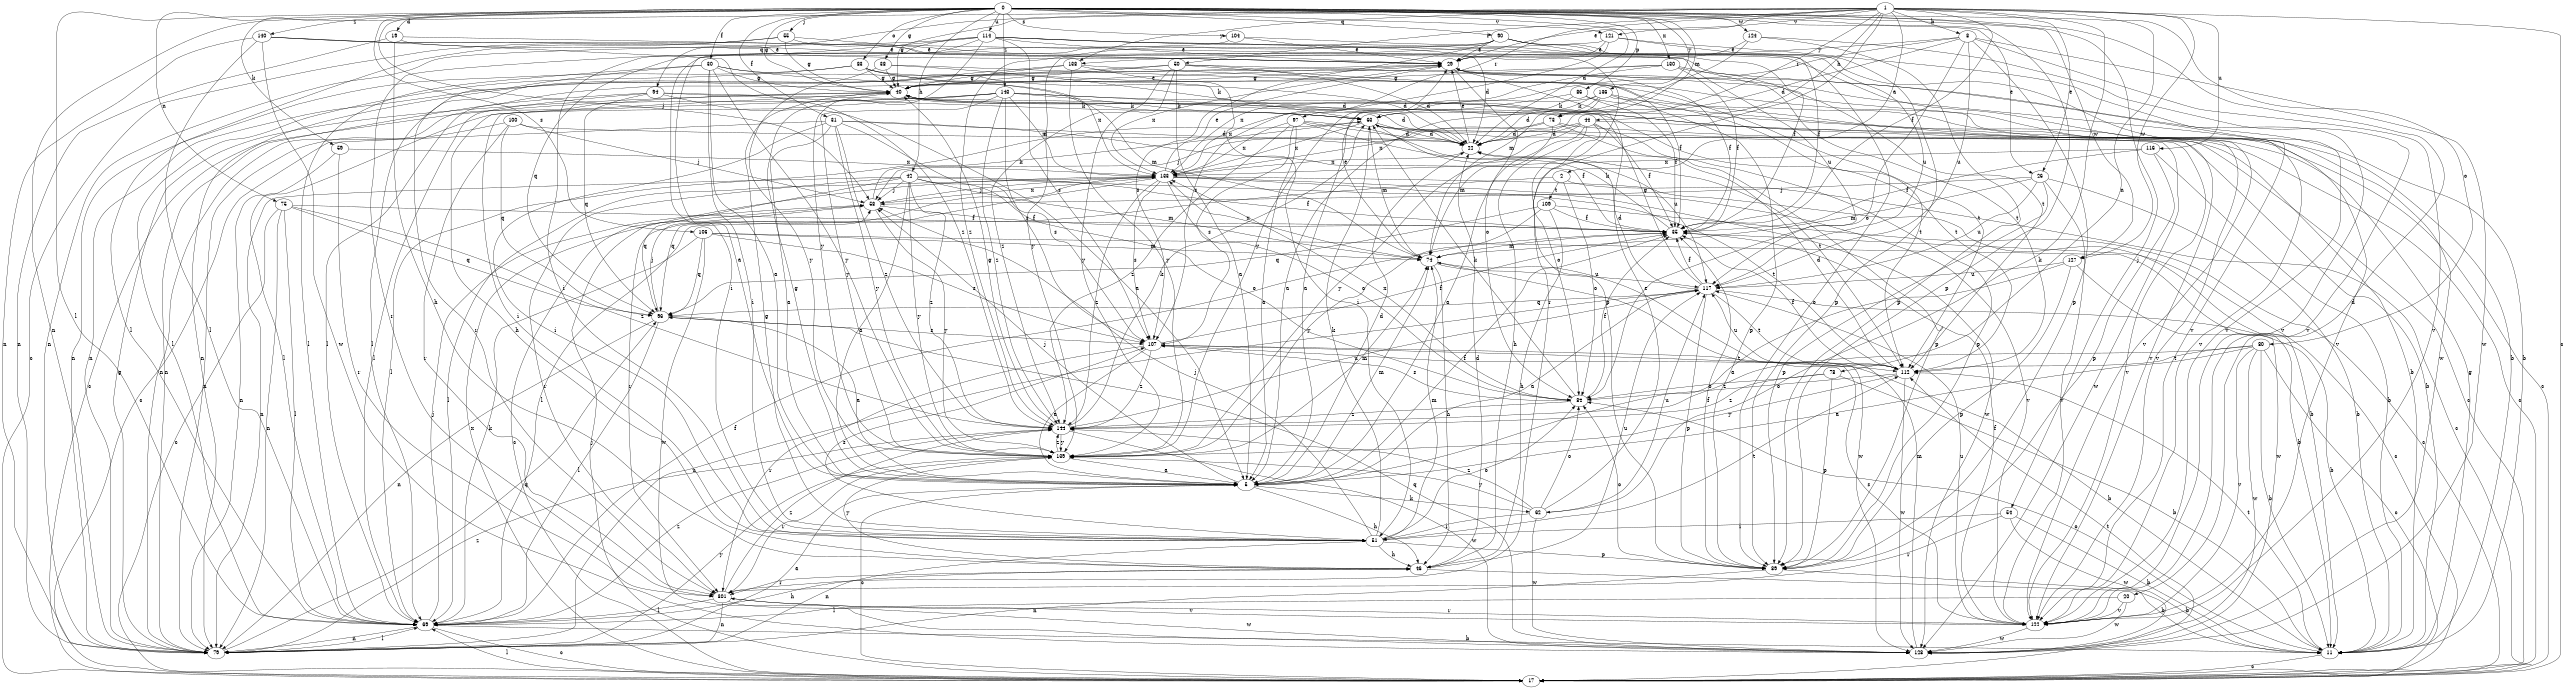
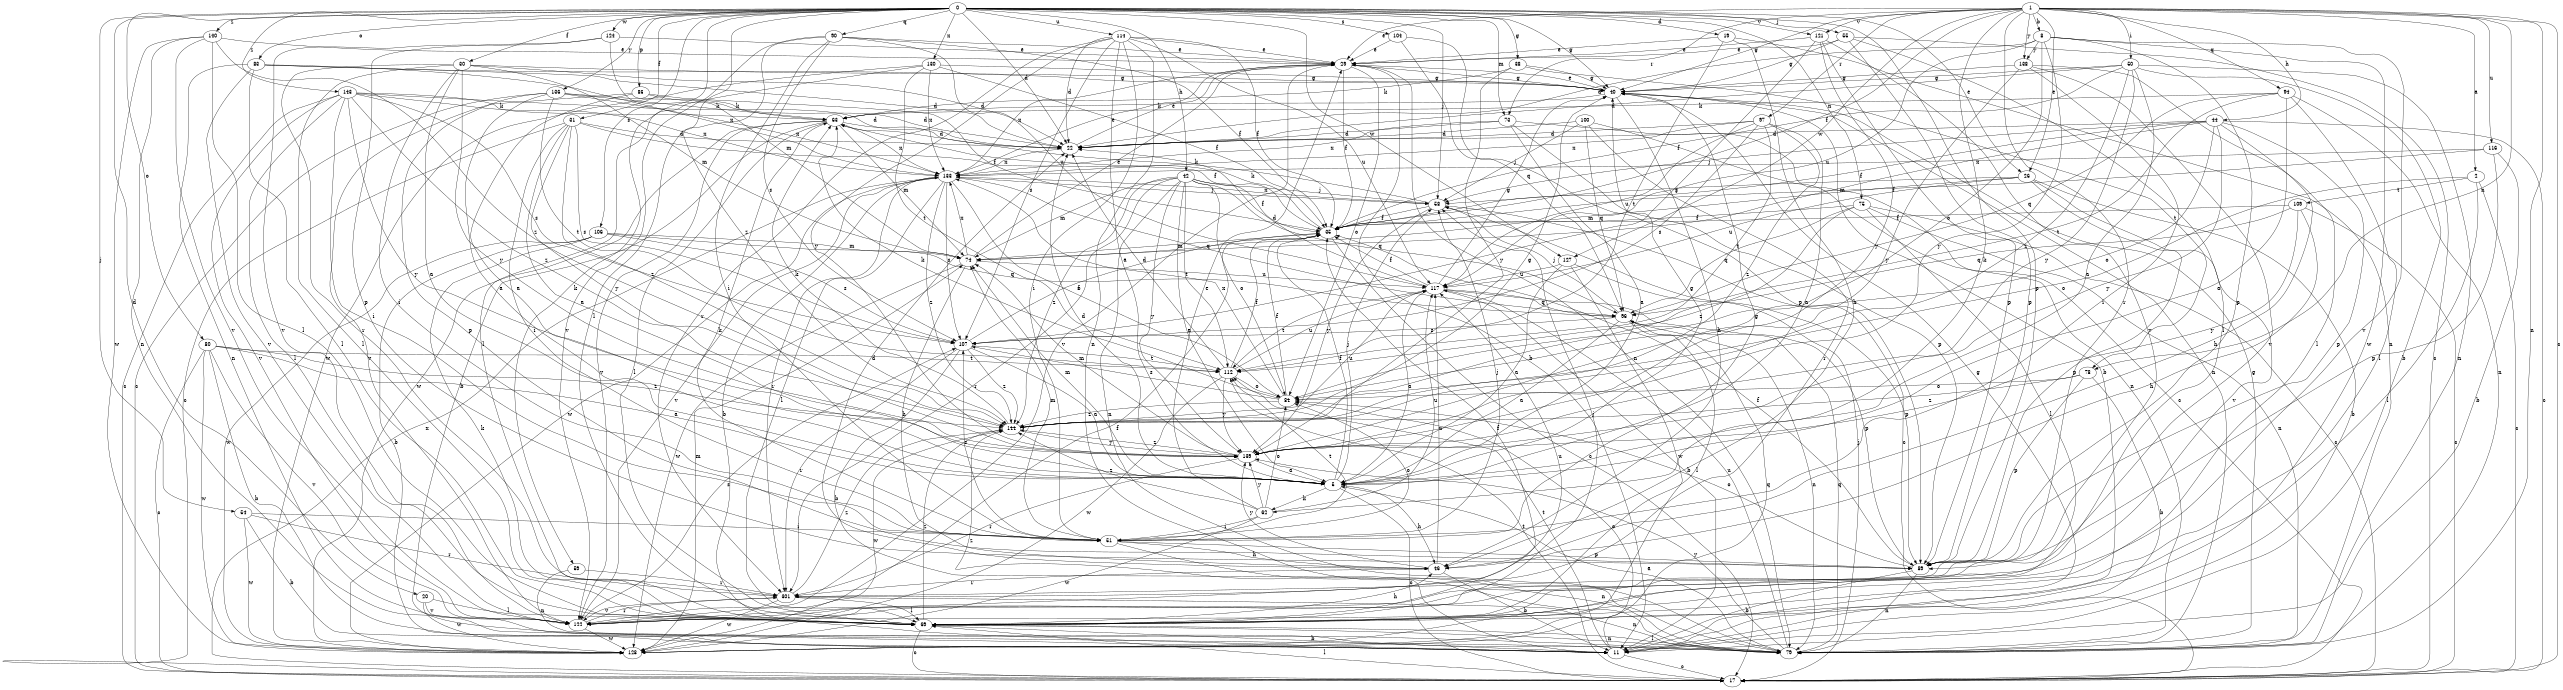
(1750, 122) -> (1964, 141)
(730, 159) -> none
(1814, 303) -> (1800, 303)
